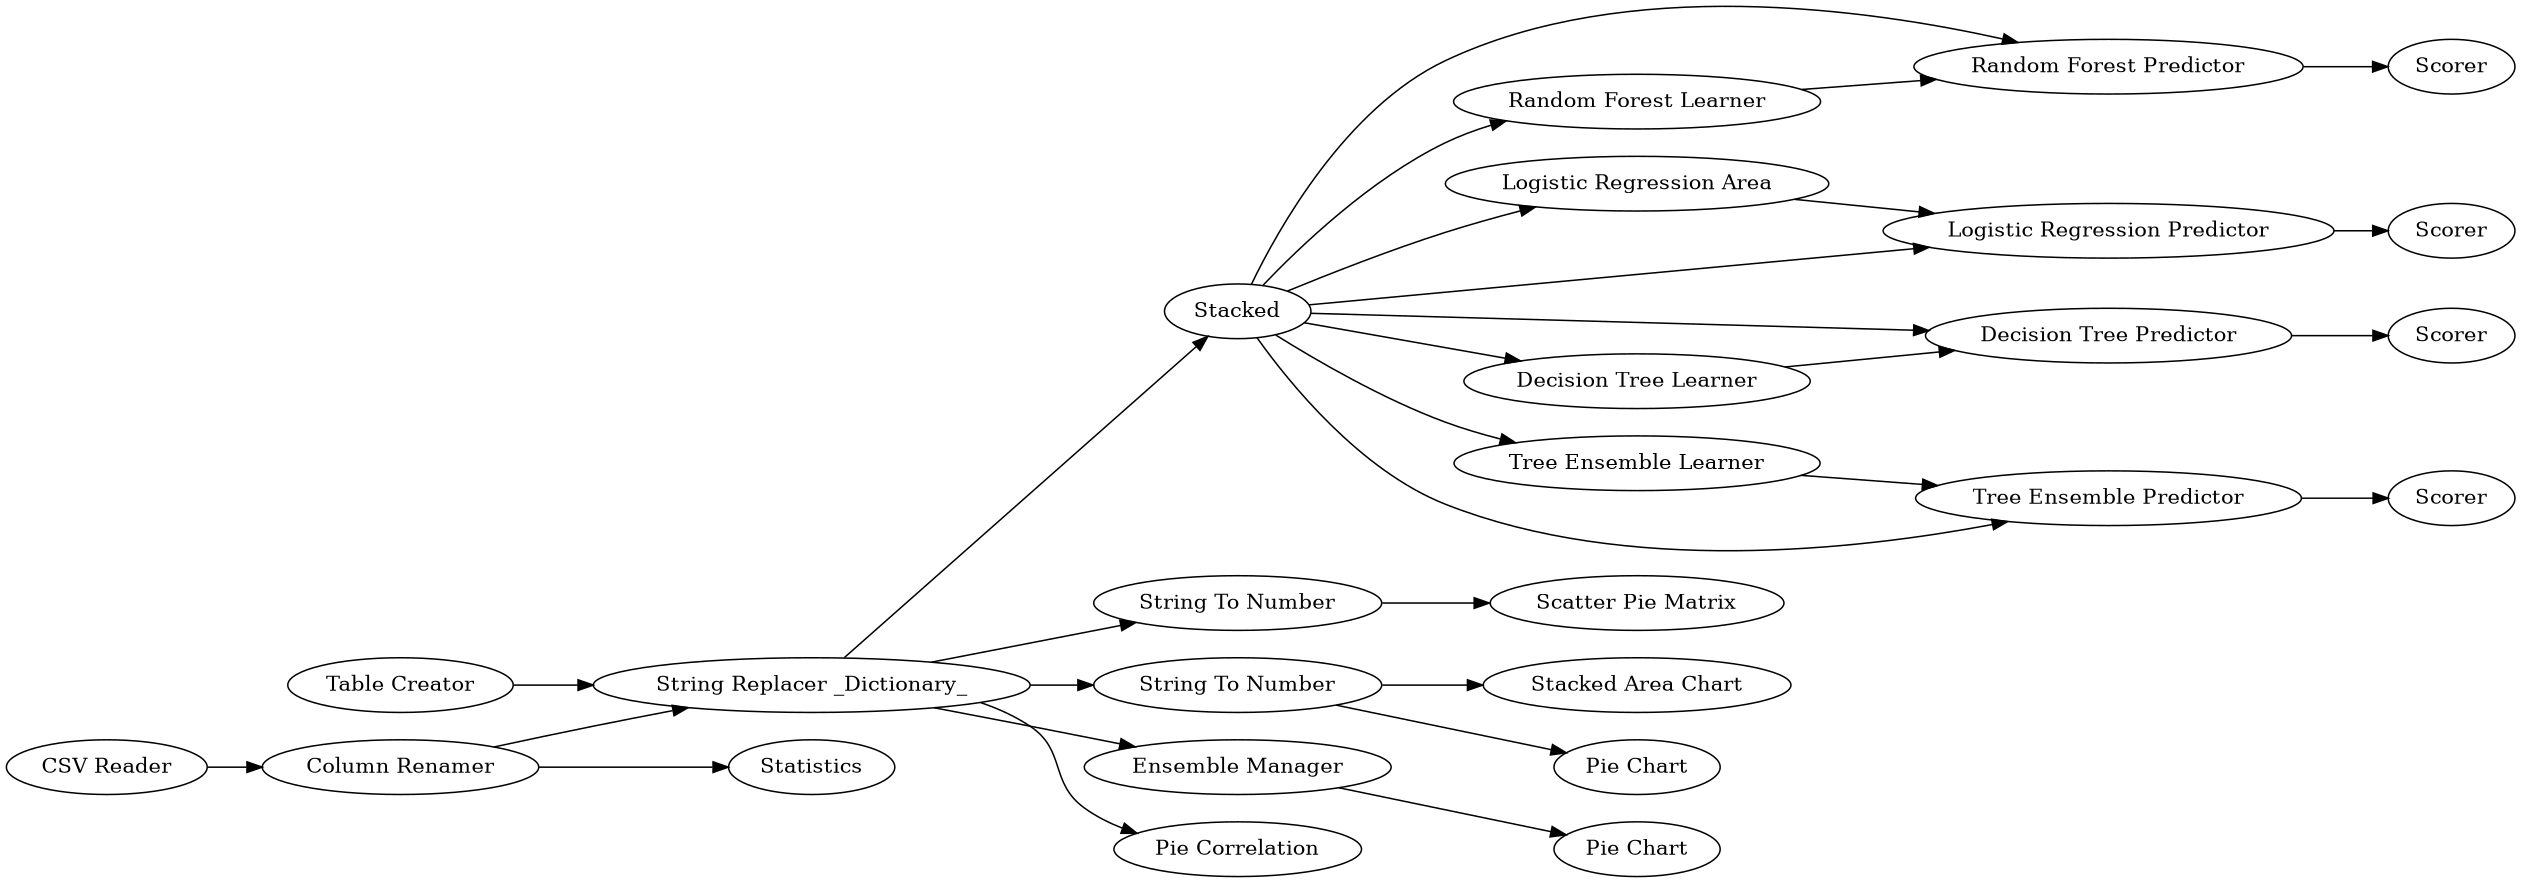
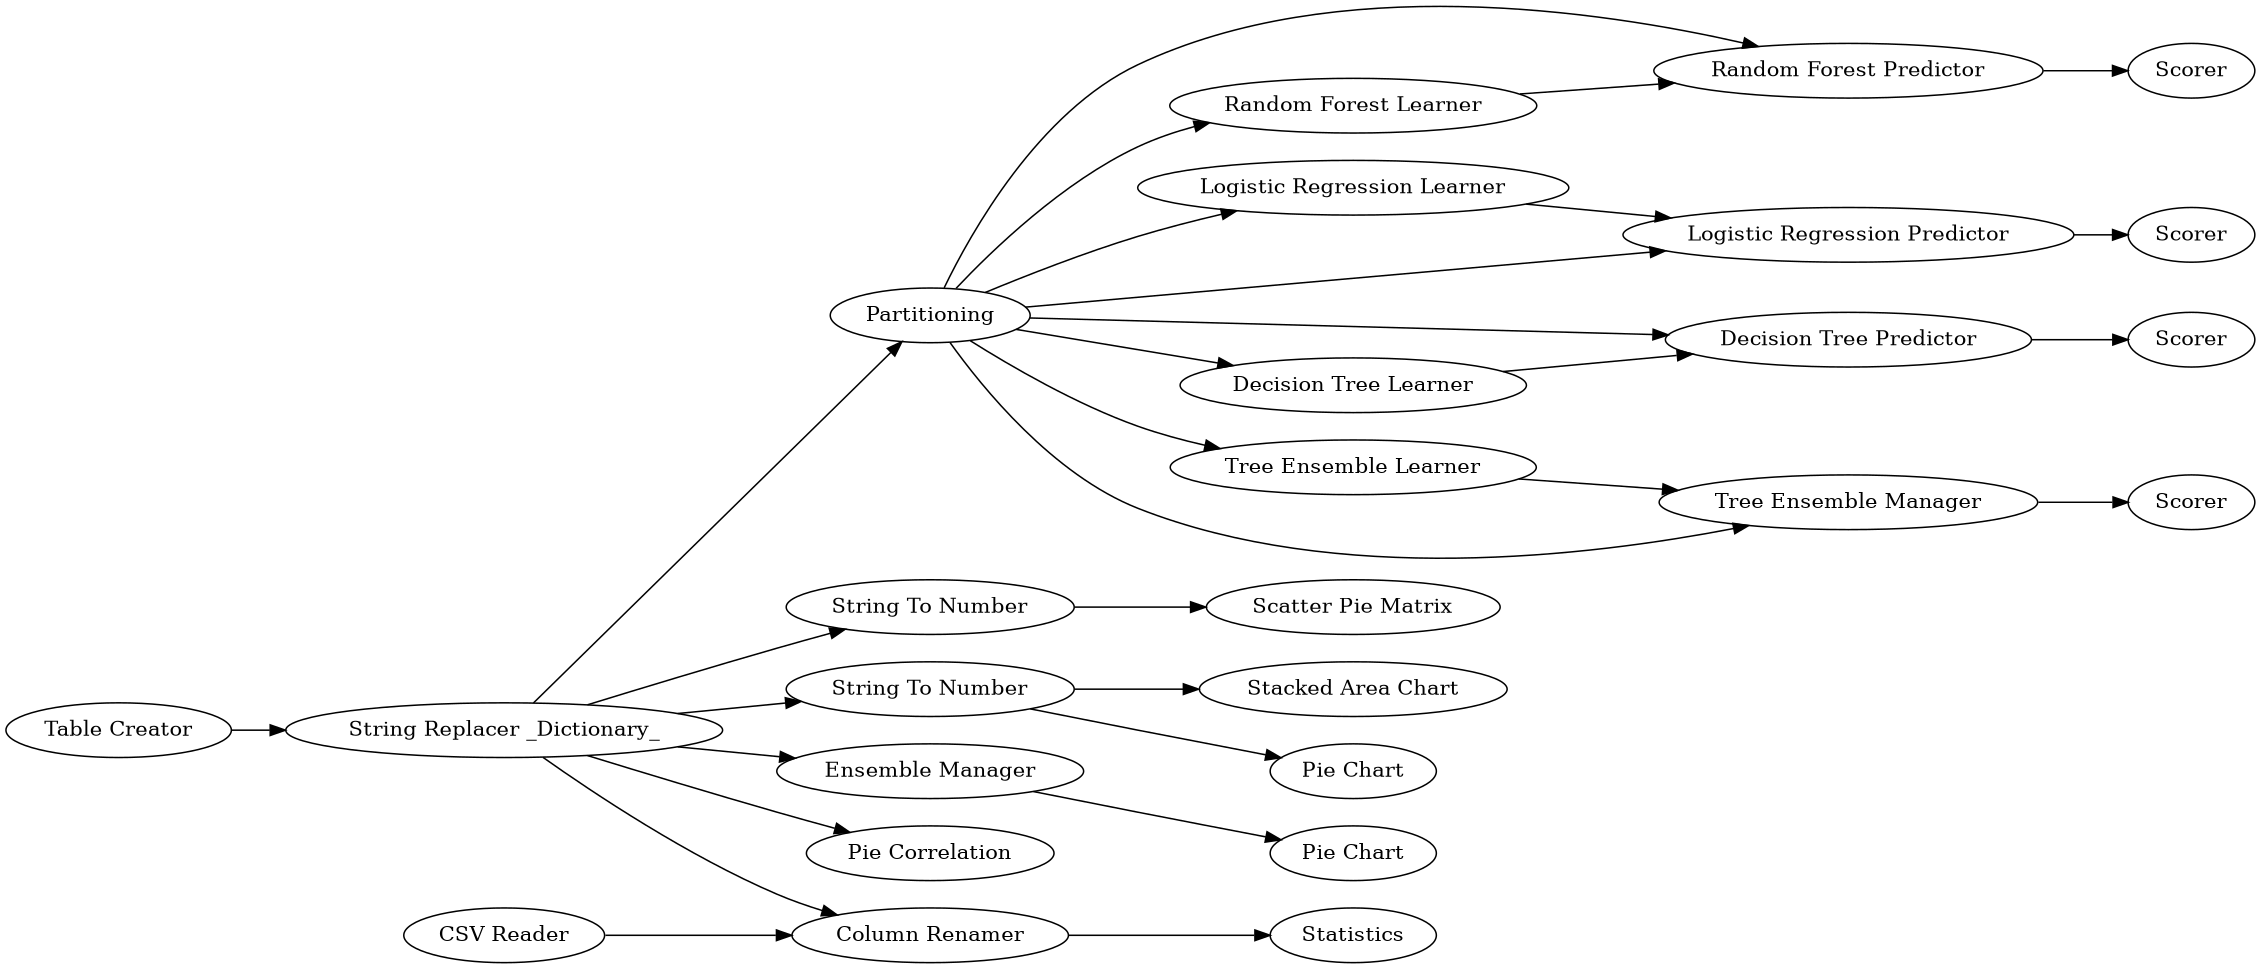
(1637, 184) -> (1353, 188)
(1238, 311) -> (930, 315)
(2109, 498) -> (1848, 502)
(583, 728) -> (677, 844)
